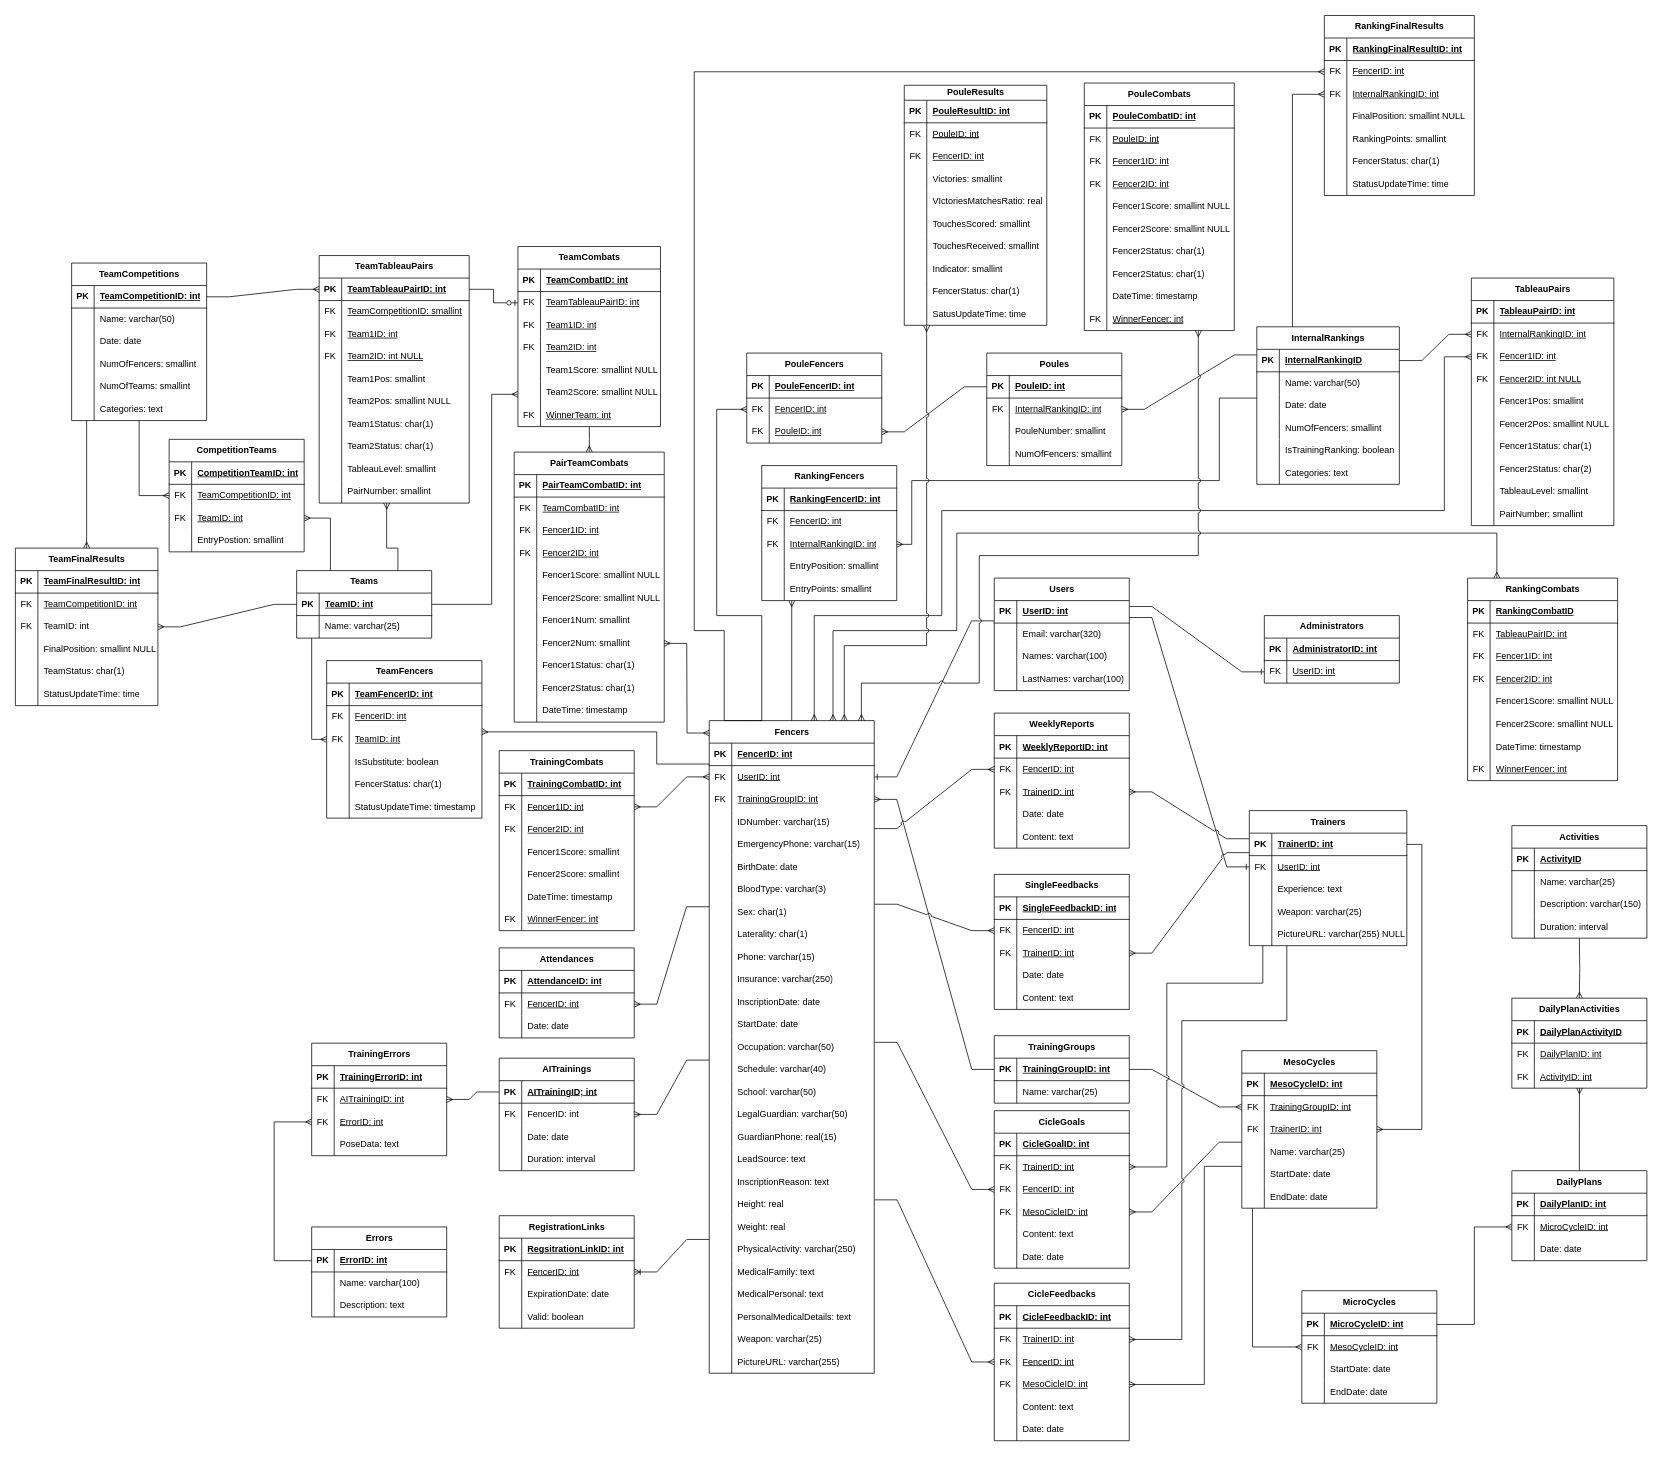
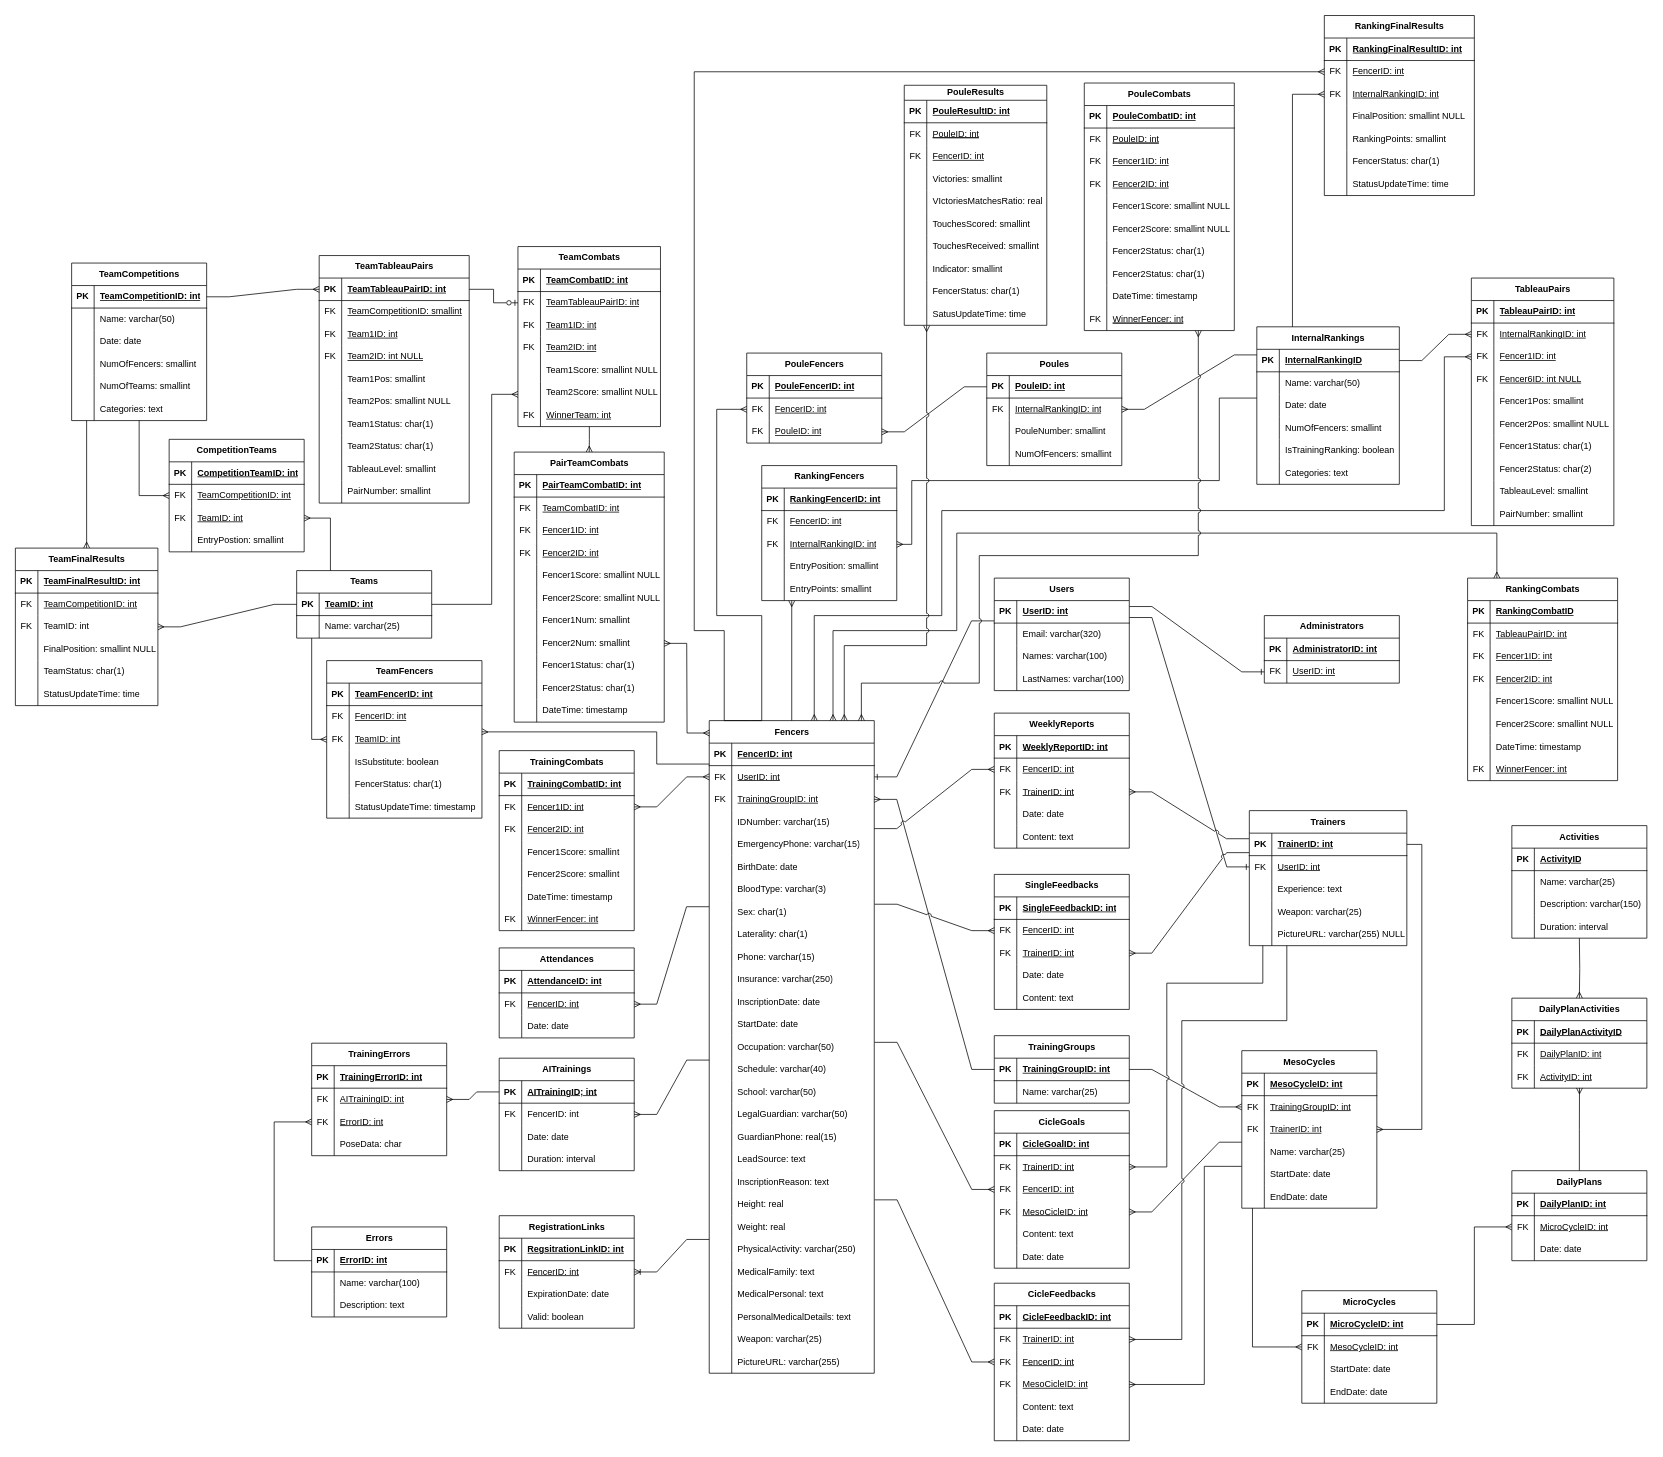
(1543, 379) -> (1543, 379)
(387, 533) -> none
(373, 1144) -> (373, 1144)
